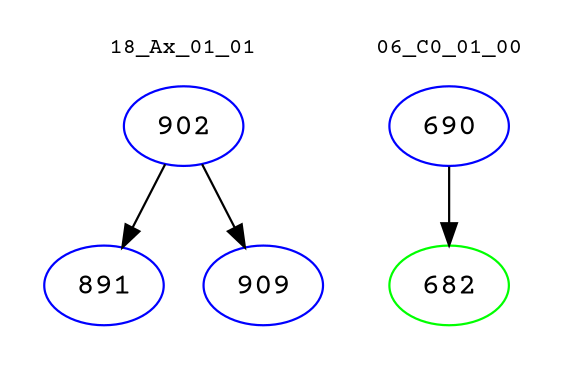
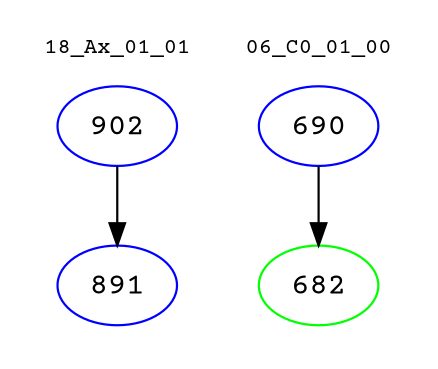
(263, 285) -> none
